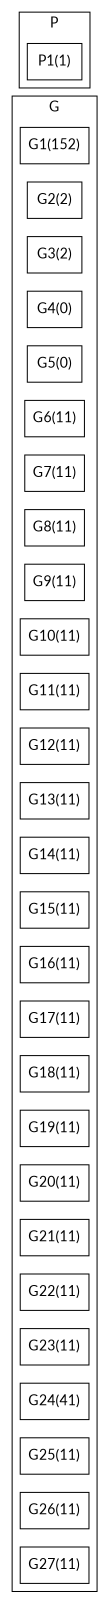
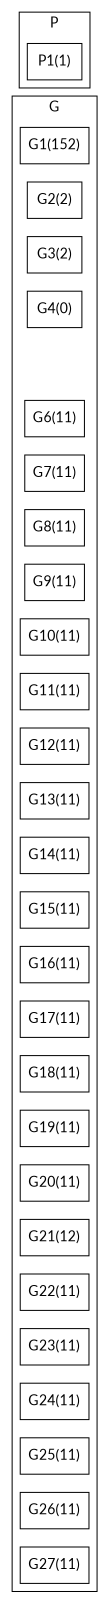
(55, 364) -> none
(55, 1238) -> (55, 1238)
(55, 1401) -> (55, 1401)
